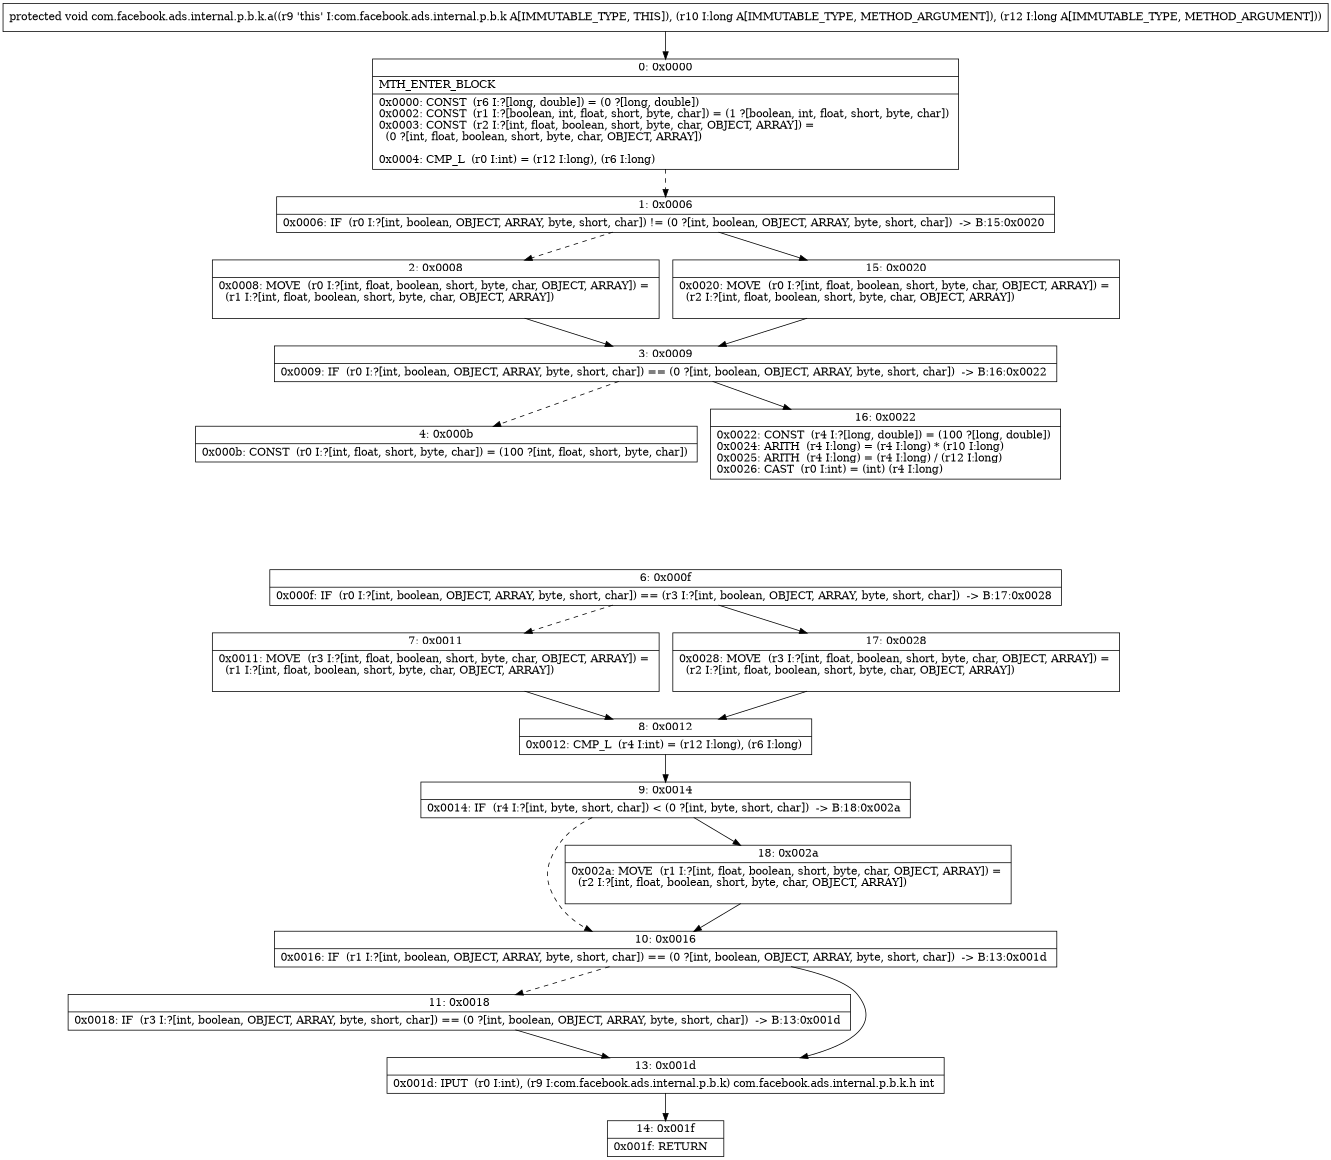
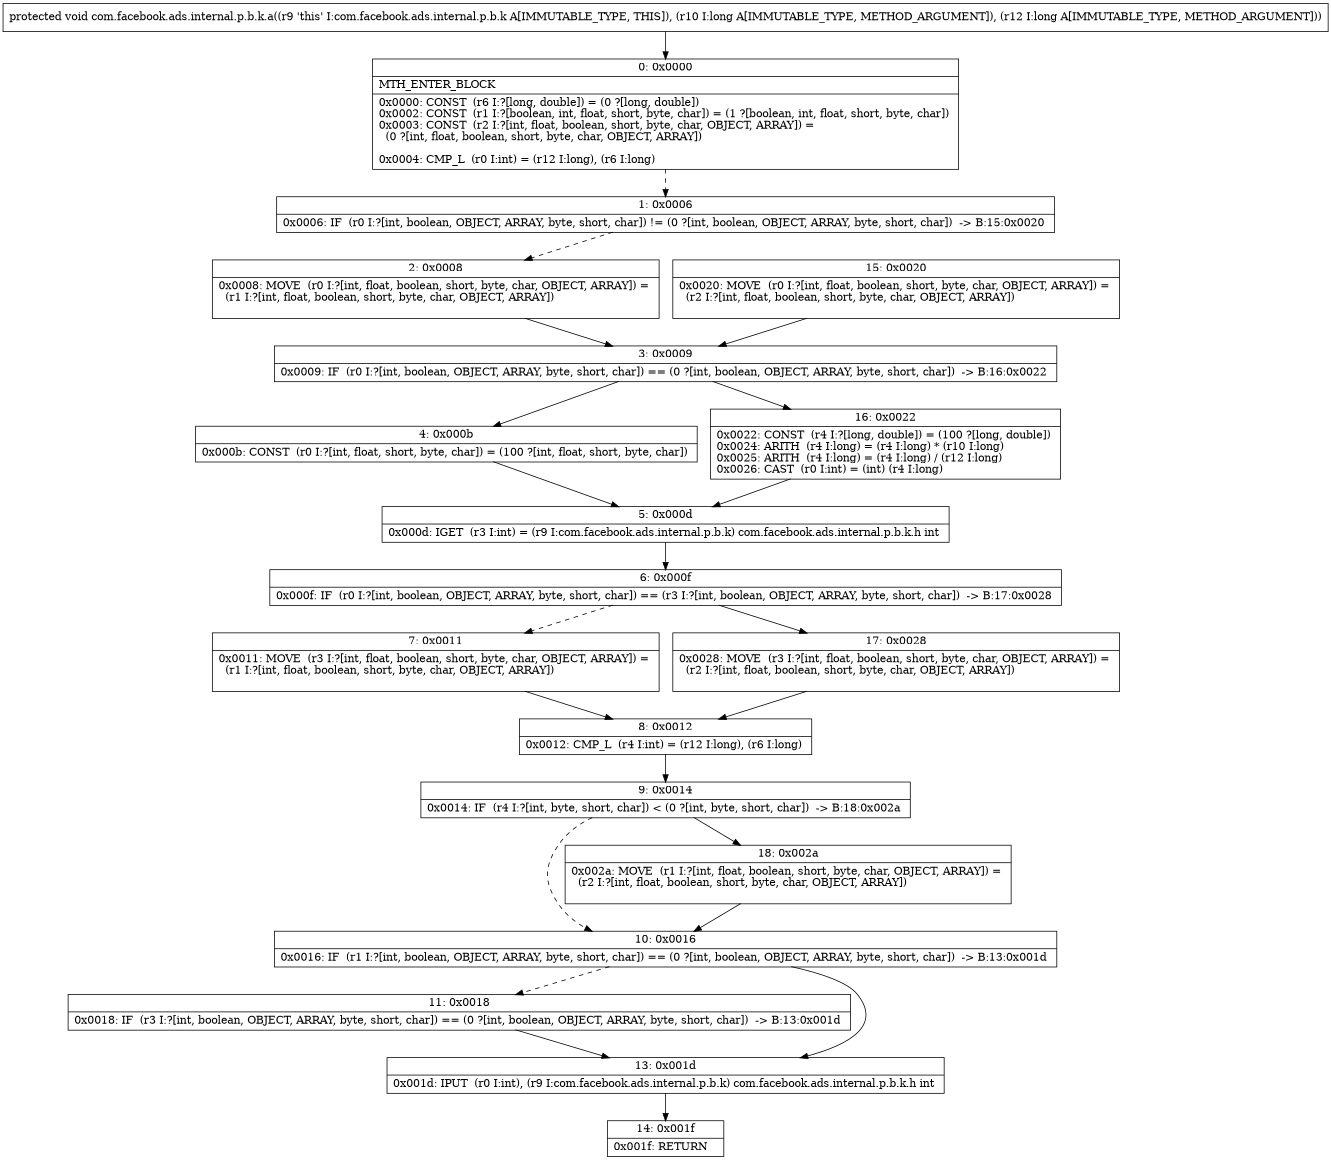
(759, 245) -> none
(560, 403) -> (560, 403)
none -> (666, 524)
